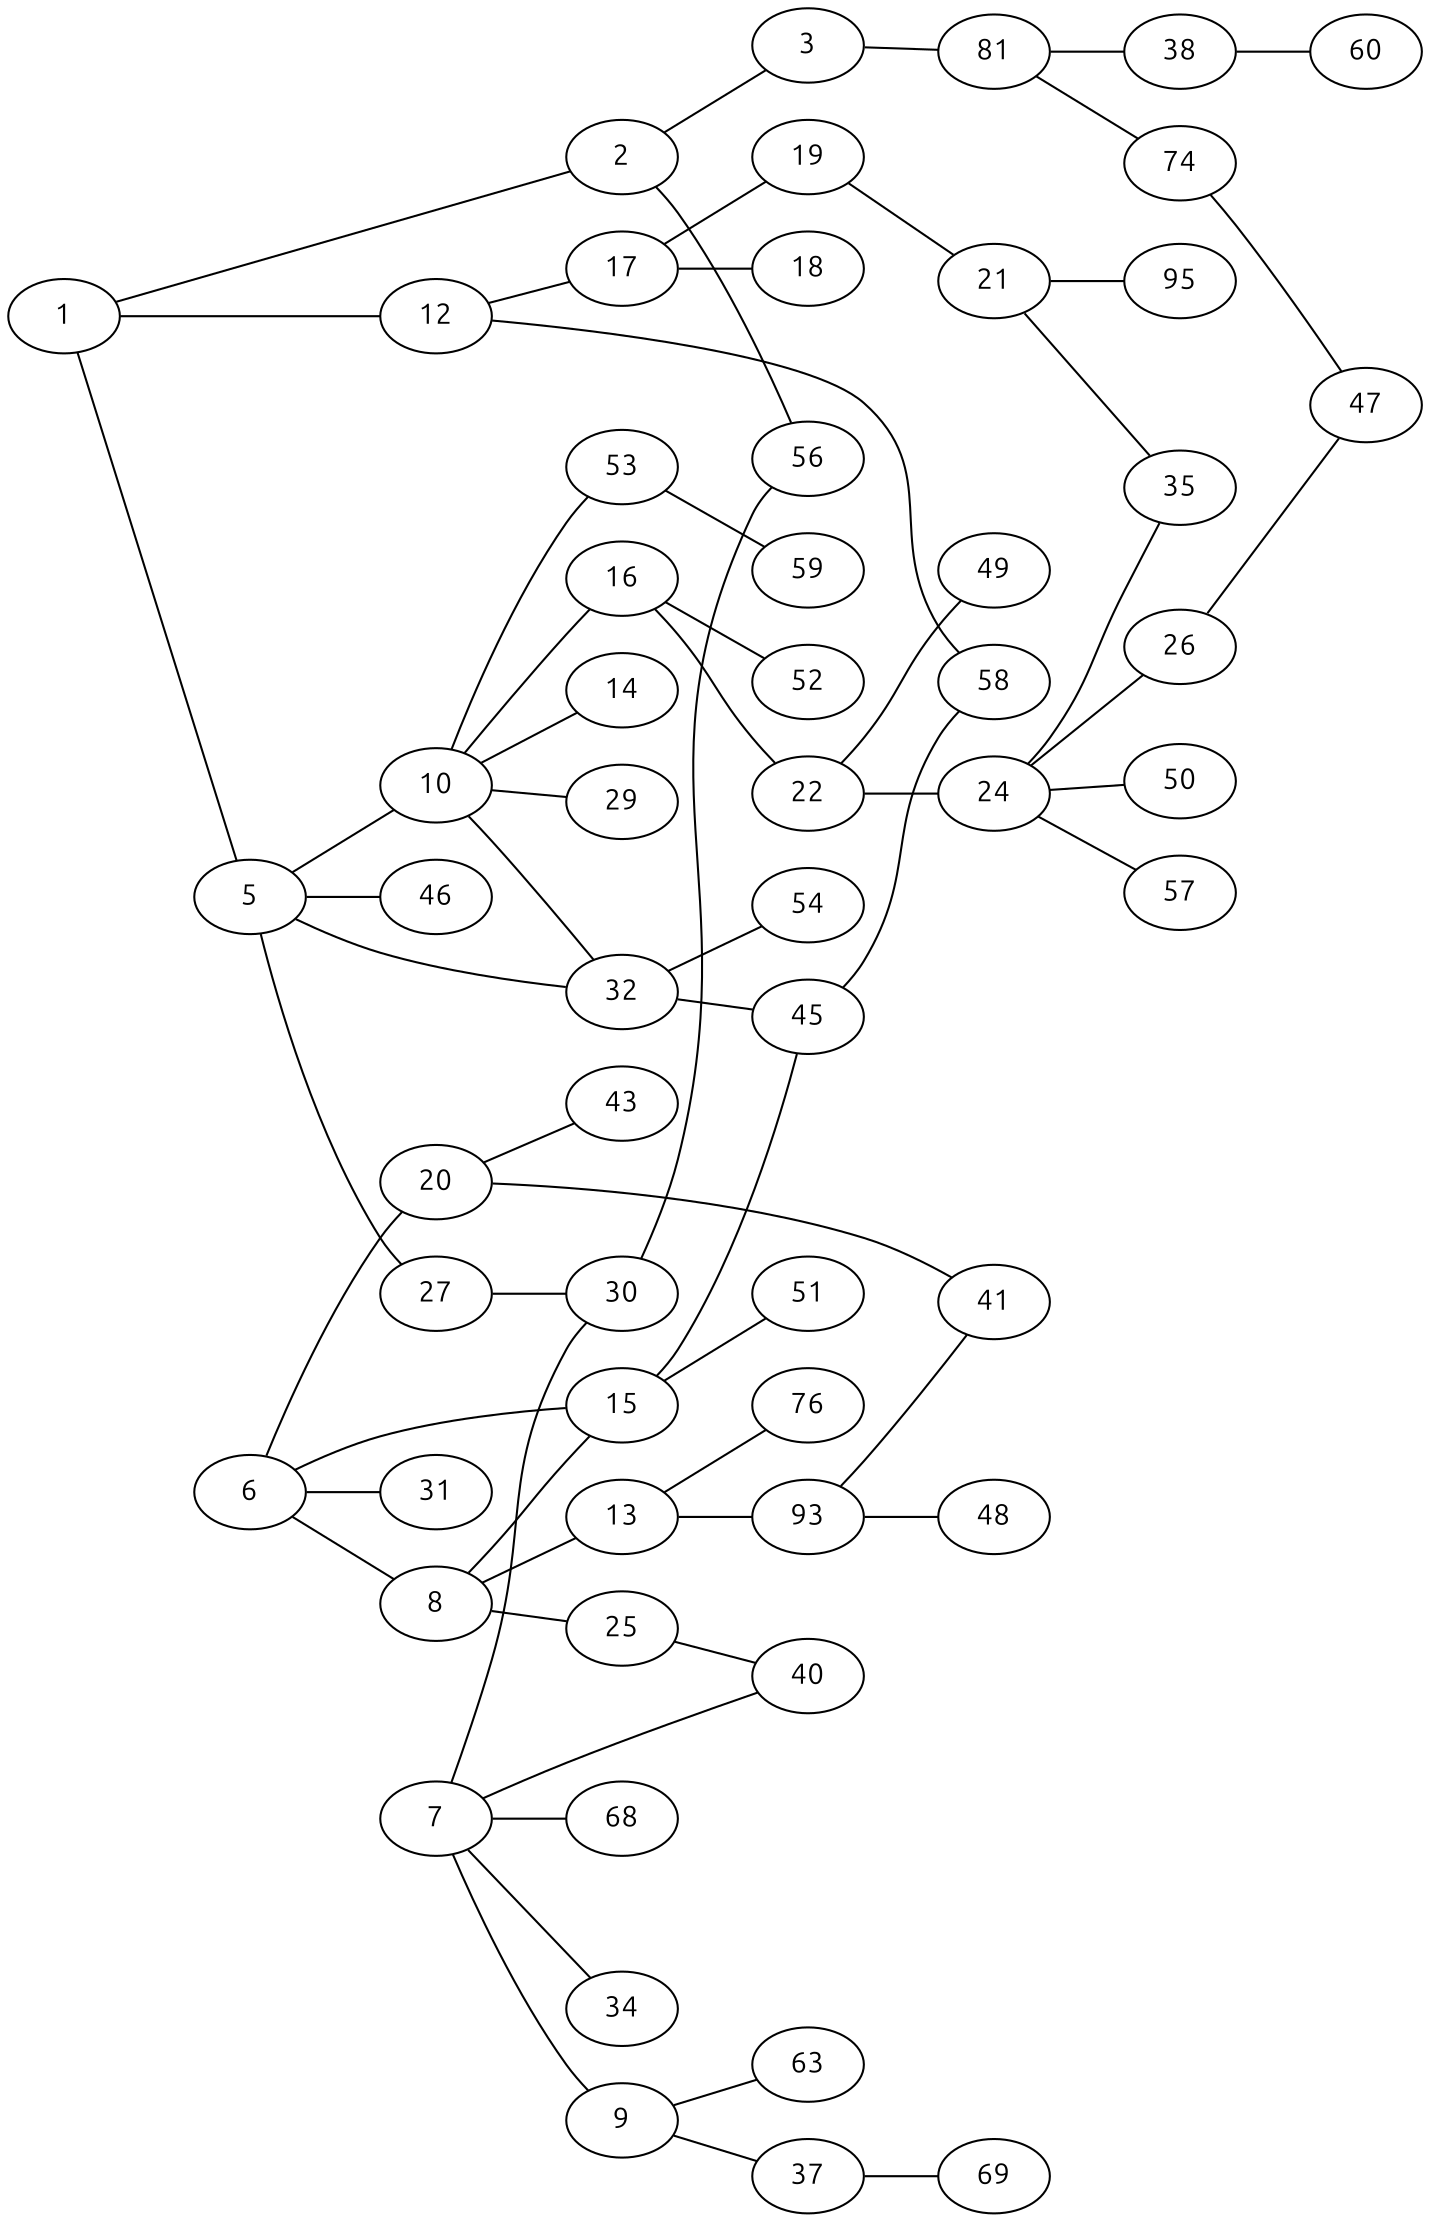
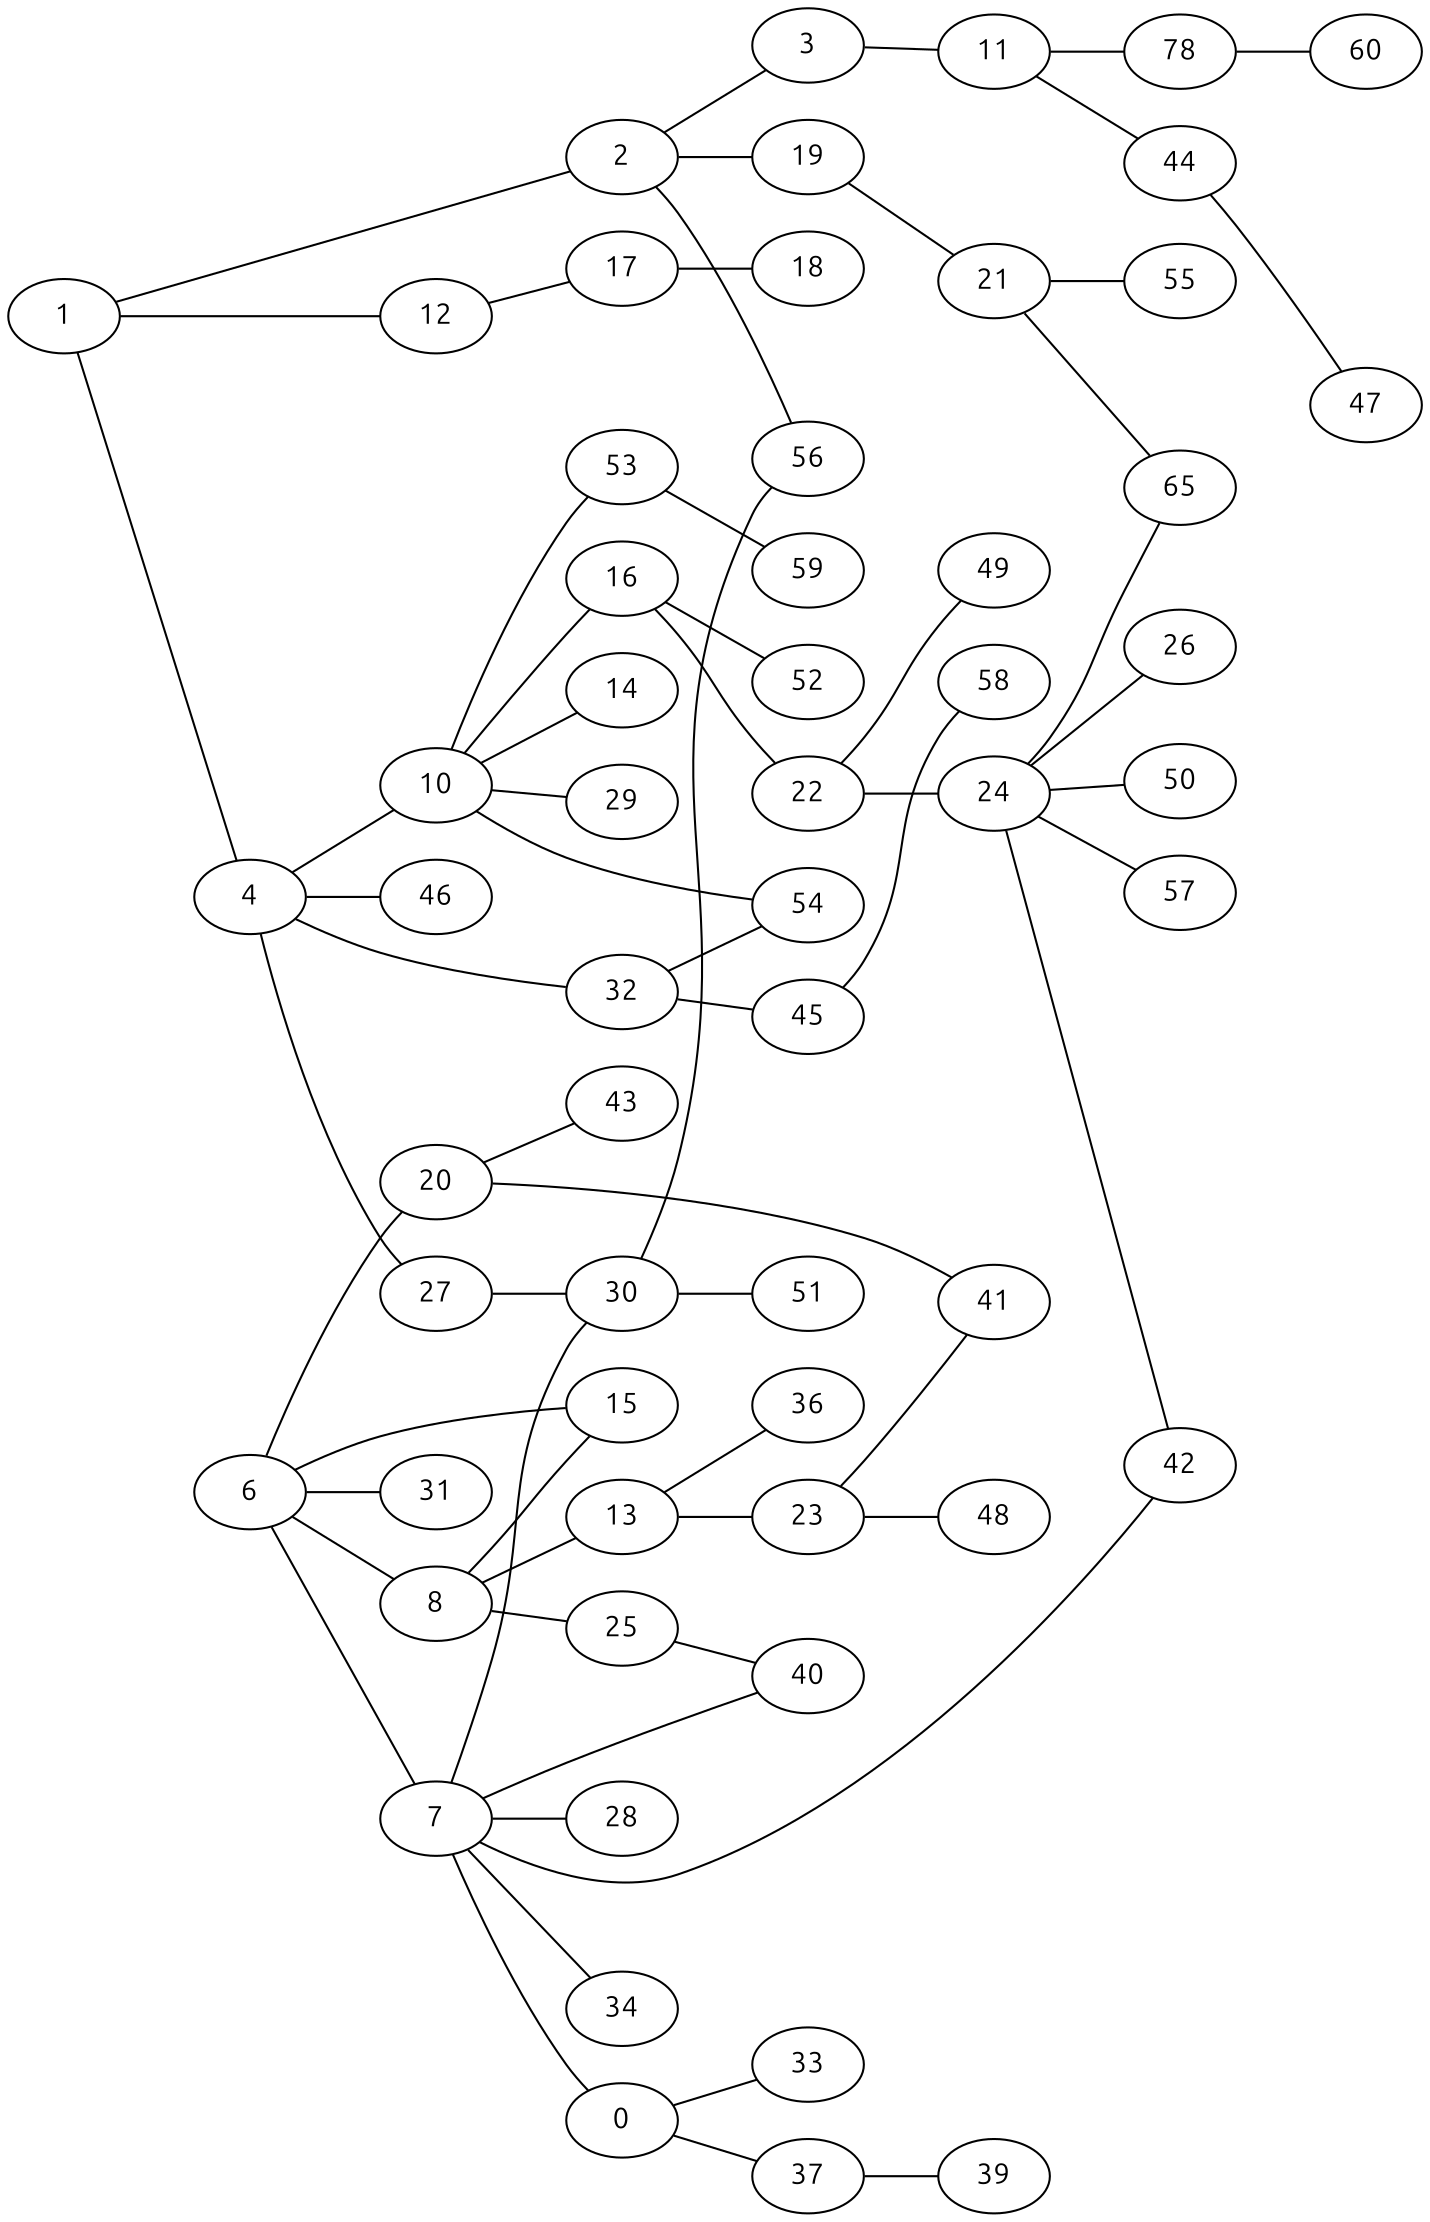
(994, 52) -> (994, 52)
(1180, 52) -> (1180, 52)
(1180, 163) -> (1180, 163)
(715, 213) -> (715, 157)
(1180, 281) -> (1180, 281)
(816, 378) -> none
(1180, 488) -> (1180, 488)
(1273, 526) -> none
(532, 887) -> (609, 871)
(250, 897) -> (250, 897)
(738, 1230) -> none
(715, 1350) -> (715, 1294)
(808, 1405) -> (808, 1405)
none -> (1180, 1465)
(808, 1517) -> (808, 1517)
none -> (343, 1656)
(622, 1819) -> (622, 1819)
(808, 2065) -> (808, 2065)
(622, 2120) -> (622, 2120)
(994, 2176) -> (994, 2176)
